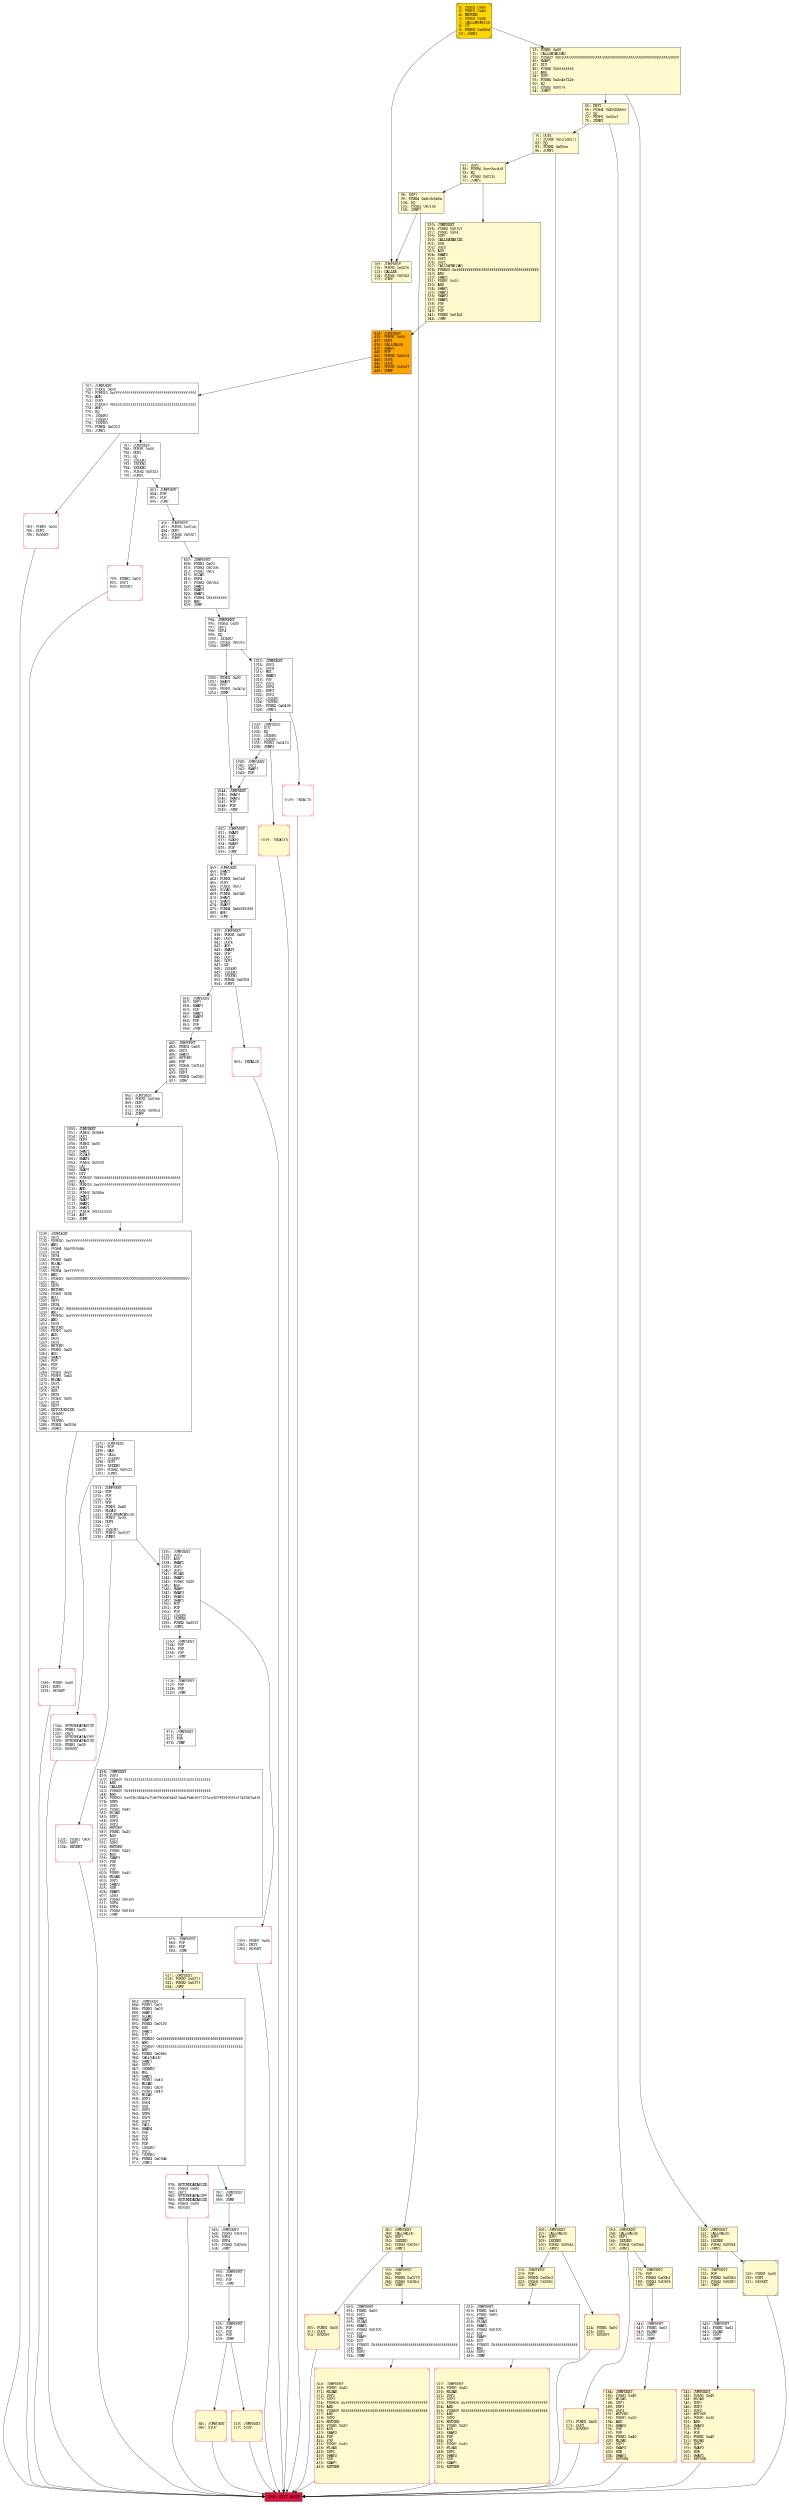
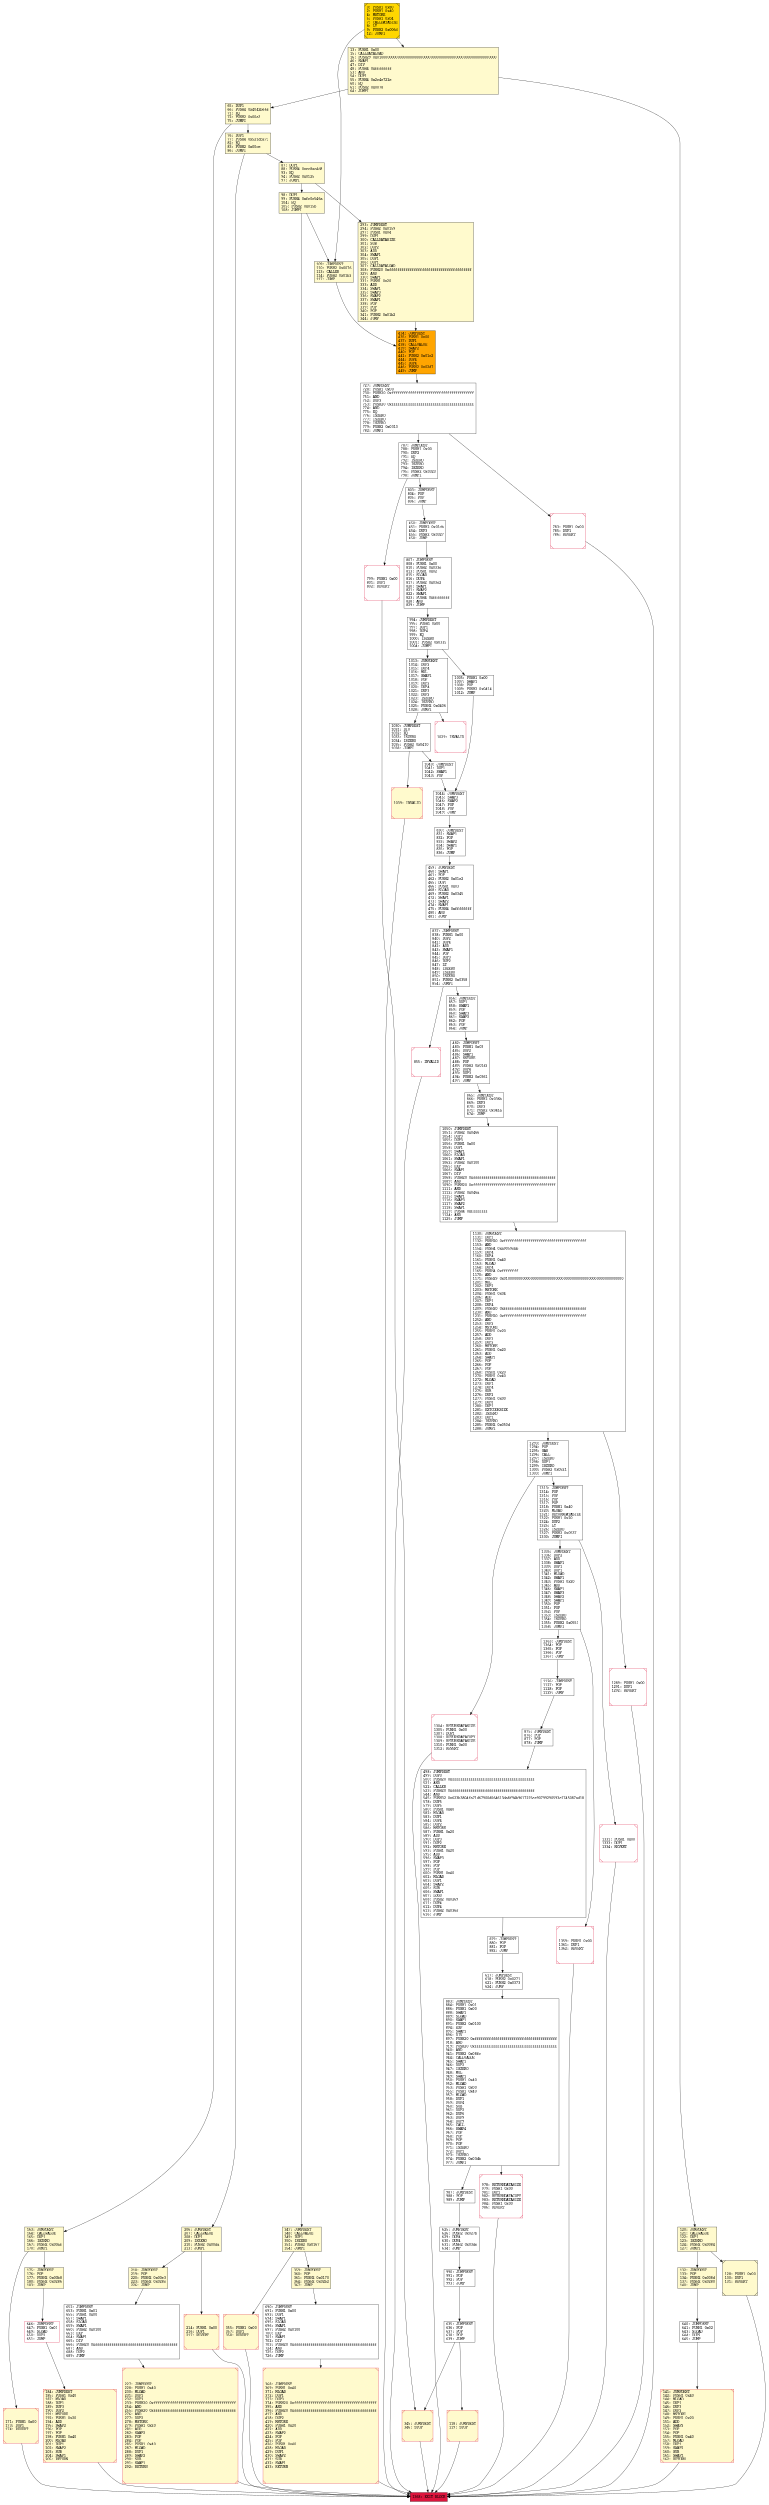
(30, 1636) -> (402, 1504)
(298, 1654) -> none
(183, 1981) -> (502, 1981)
